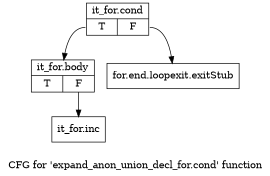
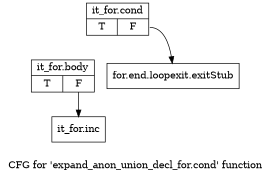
(71, 37) -> none
